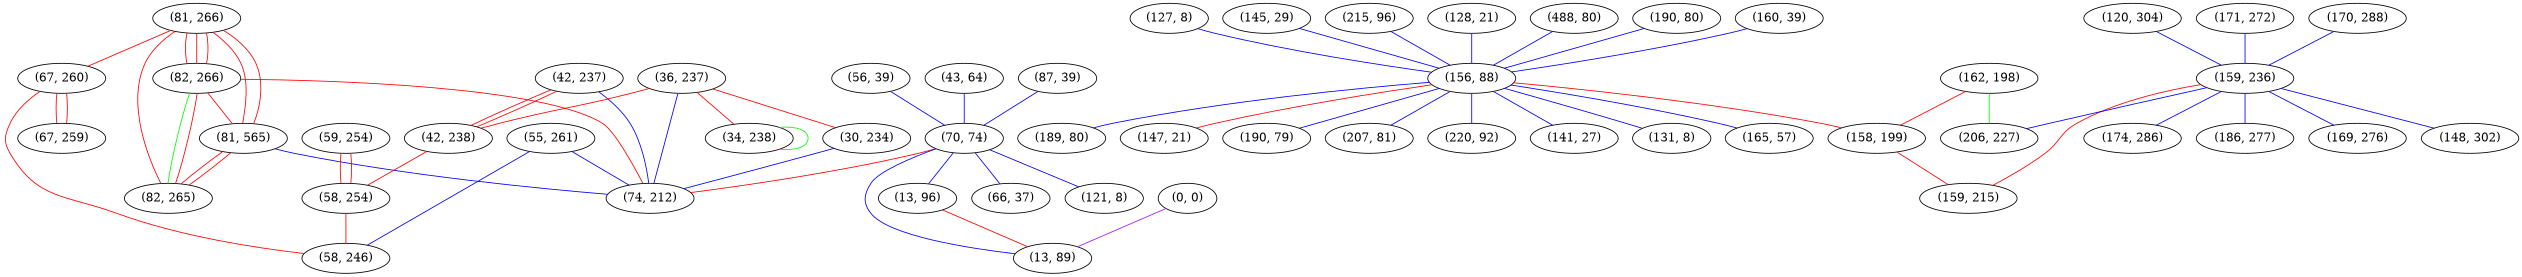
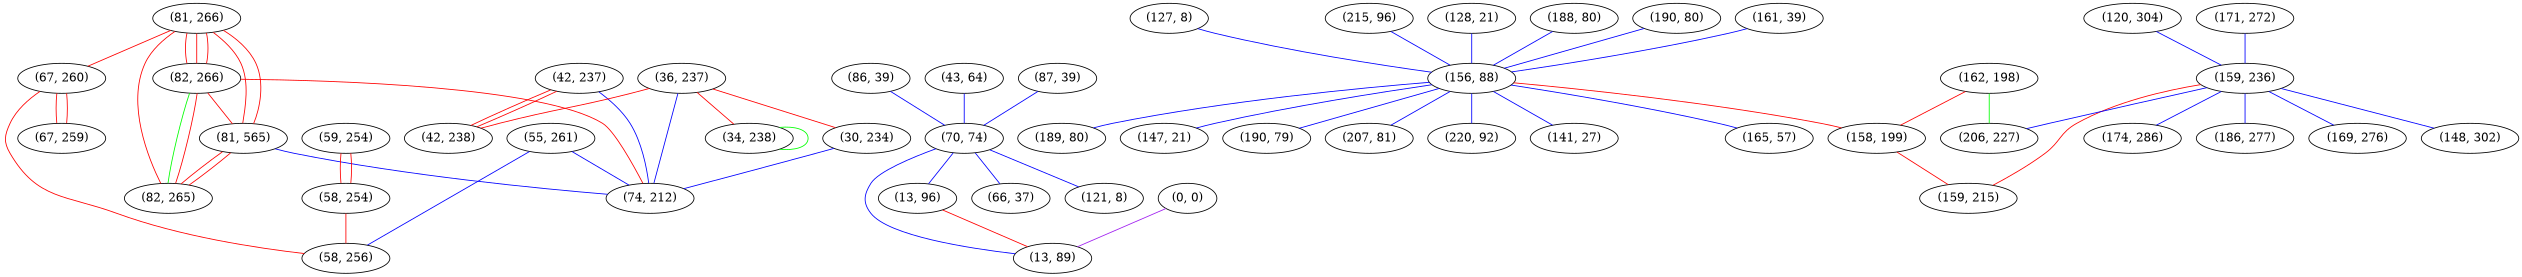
(1267, 18) -> none
(1574, 18) -> (1574, 18)
(1779, 18) -> (1779, 18)
(2358, 18) -> none
(871, 78) -> (871, 78)
(1314, 104) -> (1314, 104)
(1672, 138) -> none
(402, 166) -> none
(814, 174) -> none
(346, 258) -> (346, 258)
